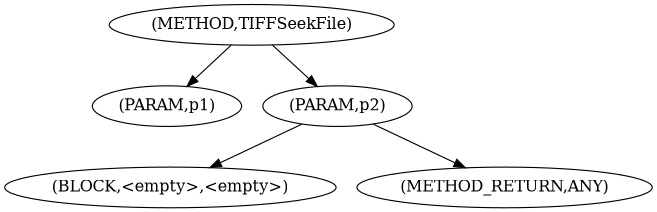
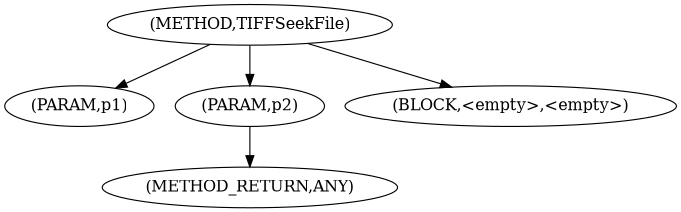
(261, 143) -> (374, 64)
